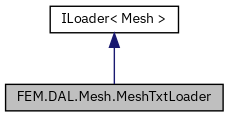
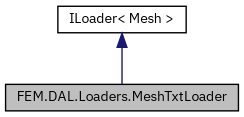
(114, 98) -> (122, 98)
